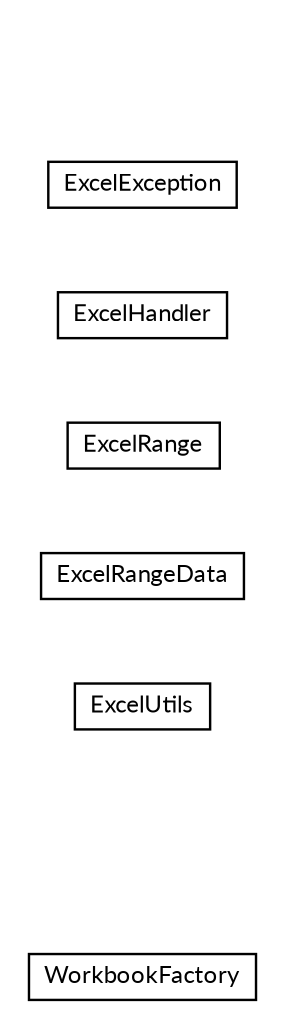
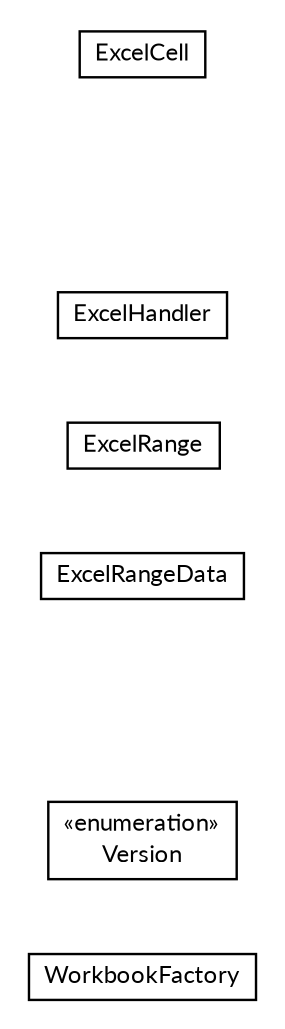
none -> (143, 53)
(143, 184) -> none
(143, 705) -> none
none -> (143, 841)
